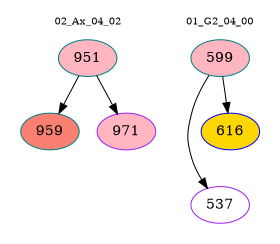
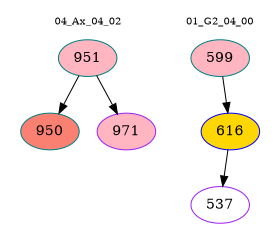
(88, 22) -> (88, 22)
(189, 127) -> (226, 163)
(50, 132) -> (50, 132)
